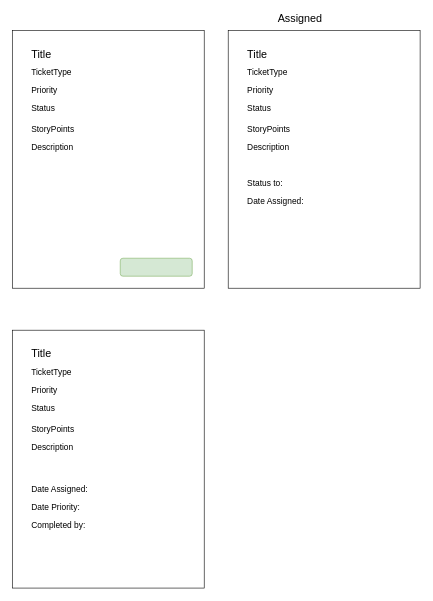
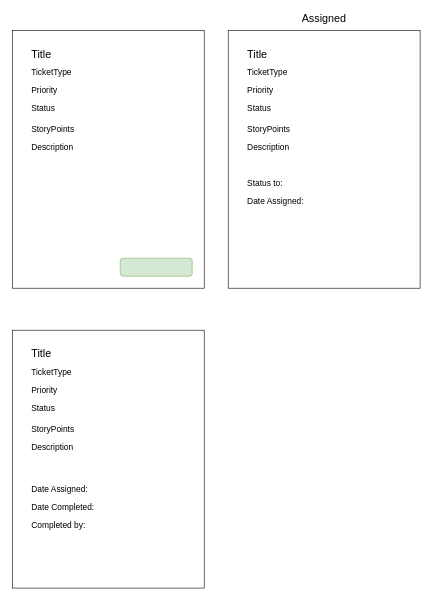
(300, 18) -> (324, 18)
(56, 507) -> (59, 507)
